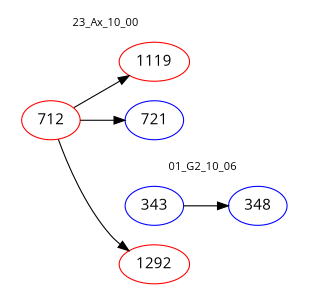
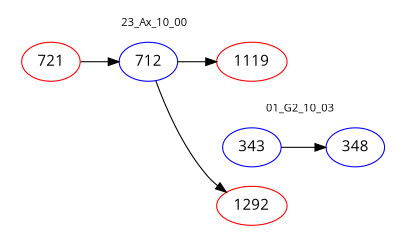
(51, 120) -> (148, 62)
(97, 120) -> (94, 62)
(154, 120) -> (51, 62)
(203, 167) -> (301, 109)
